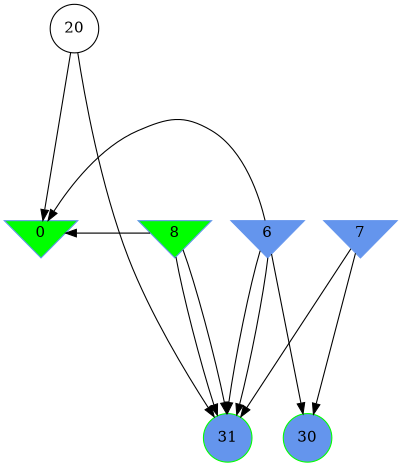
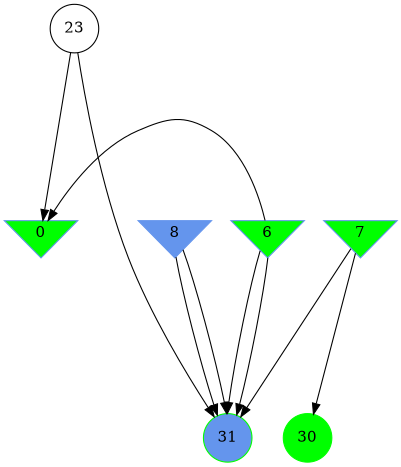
(74, 29) -> (74, 29)
(111, 233) -> none
(175, 233) -> (175, 233)
(268, 233) -> (268, 233)
(360, 233) -> (360, 233)
(286, 329) -> none
(308, 438) -> (308, 438)
